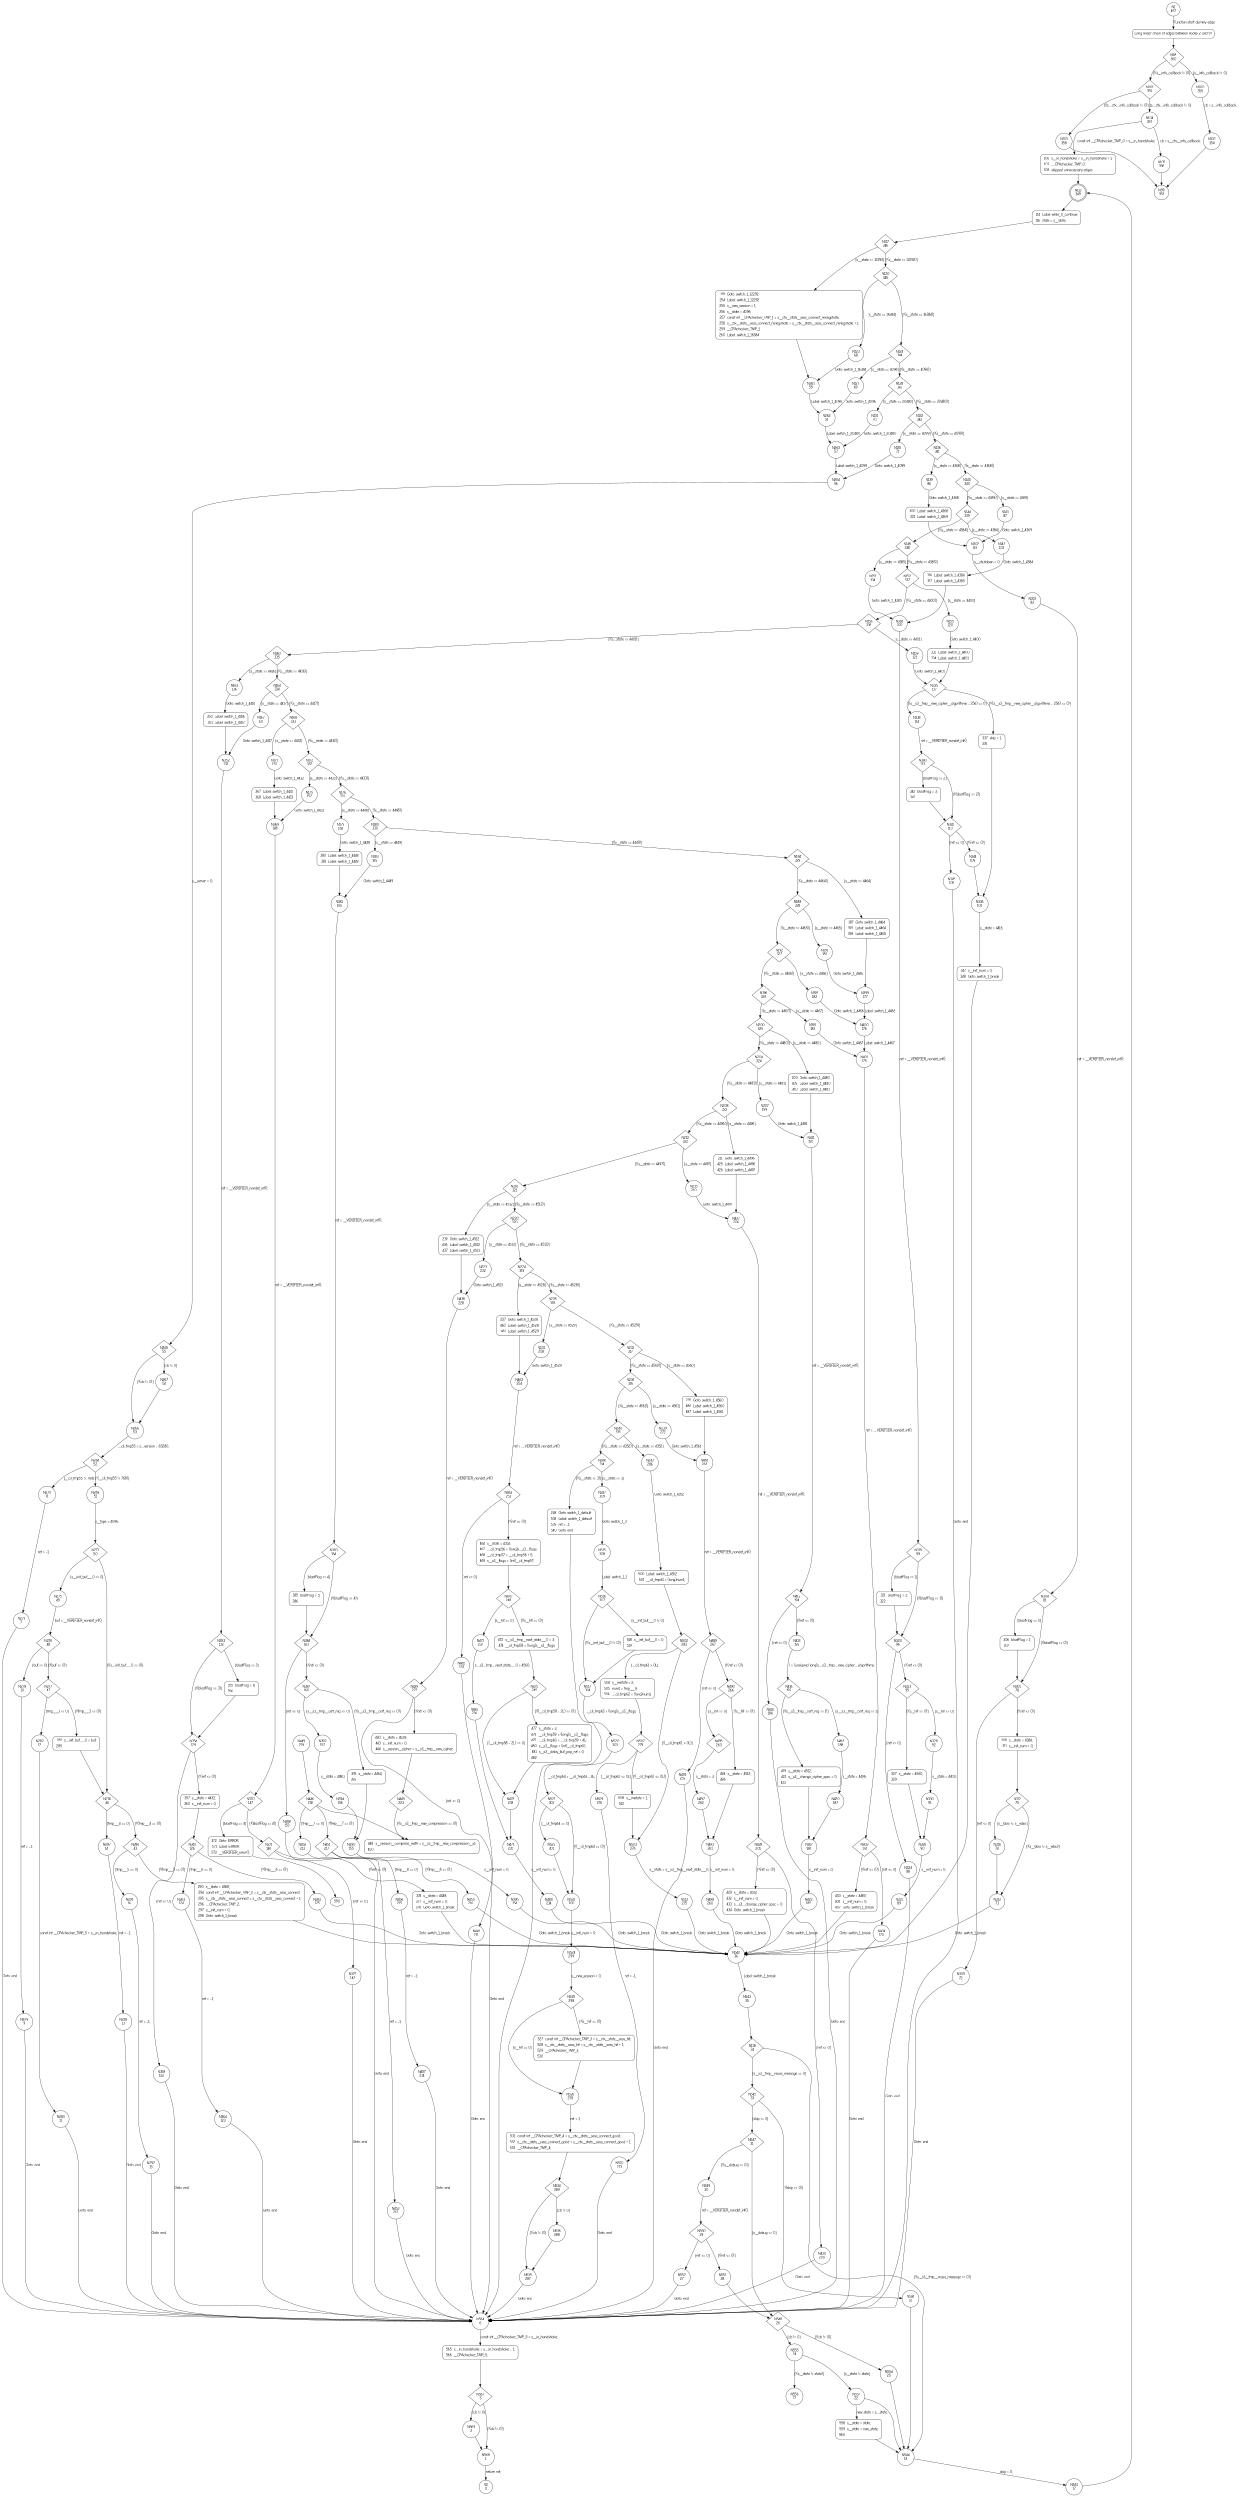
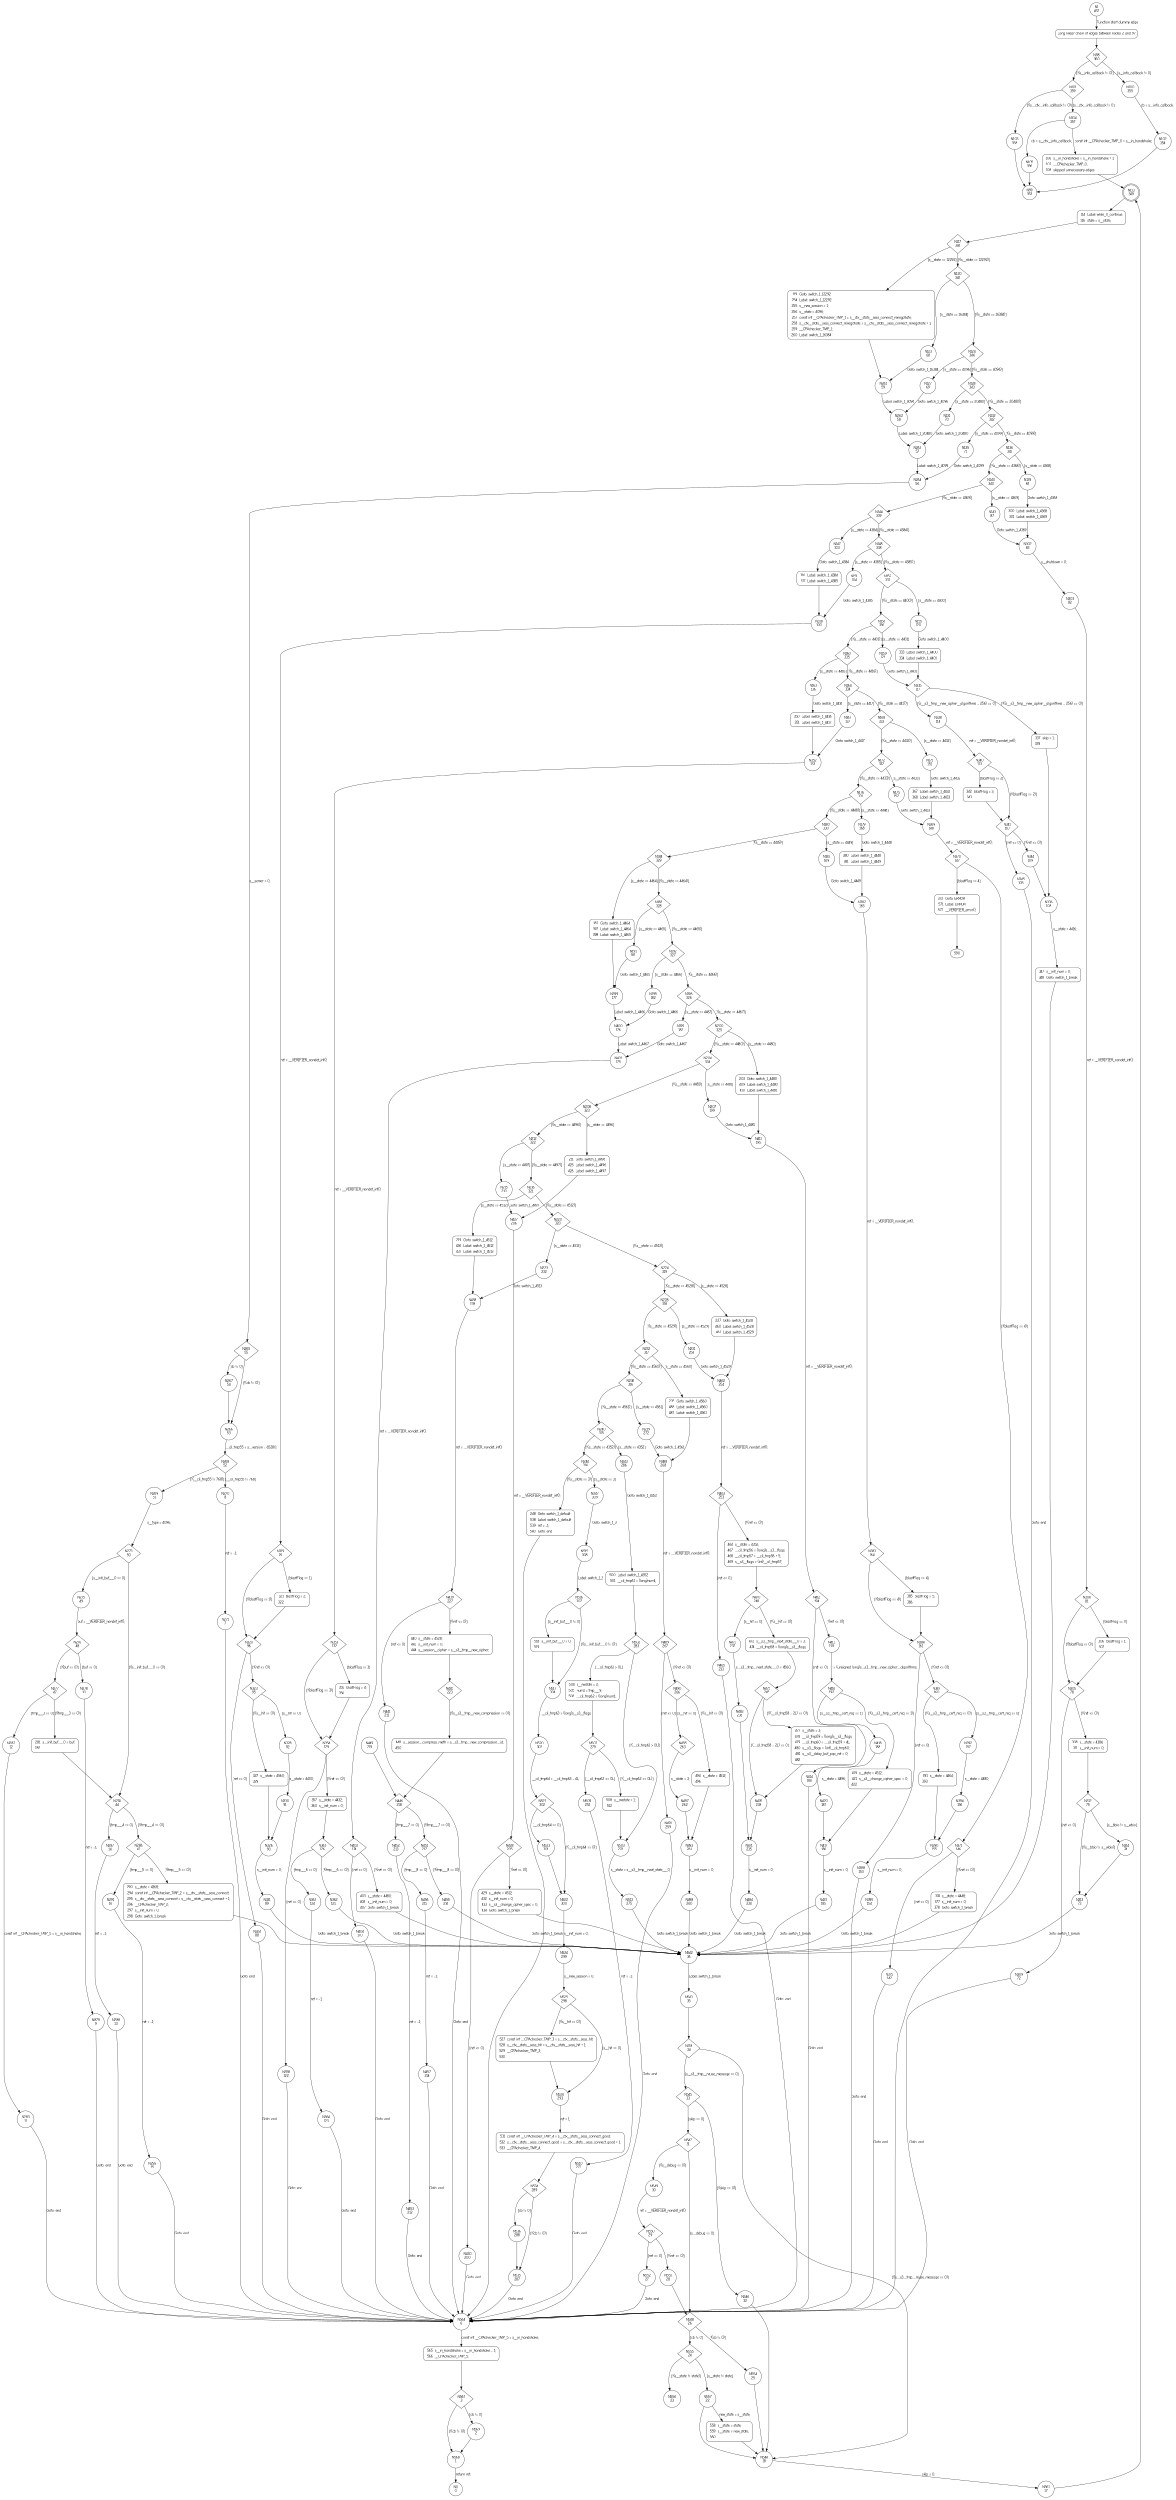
(363, 1818) -> (425, 1774)
(794, 2352) -> (690, 2354)
